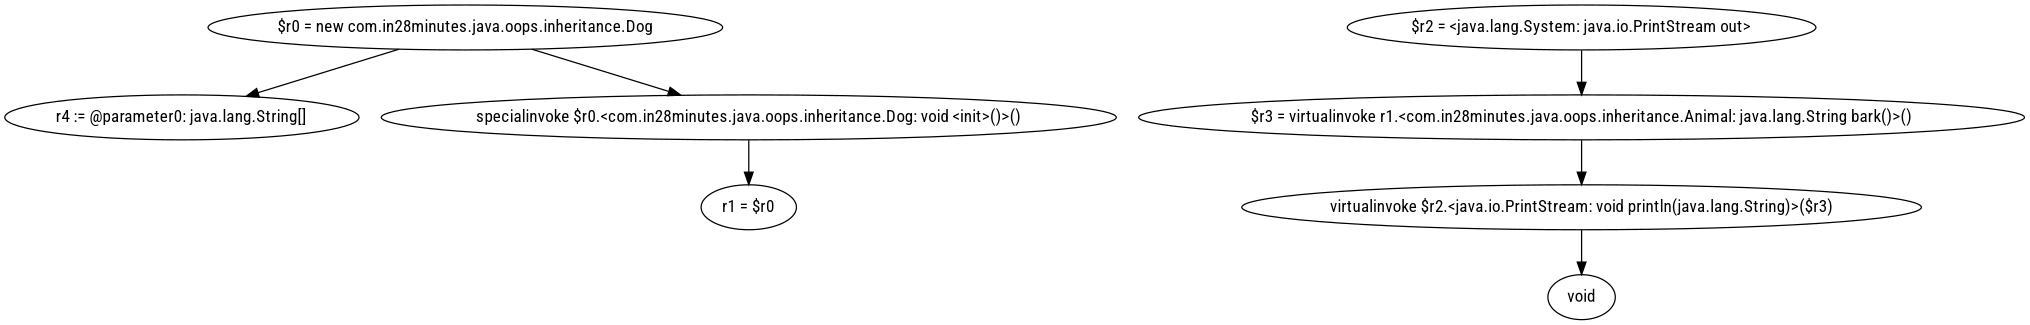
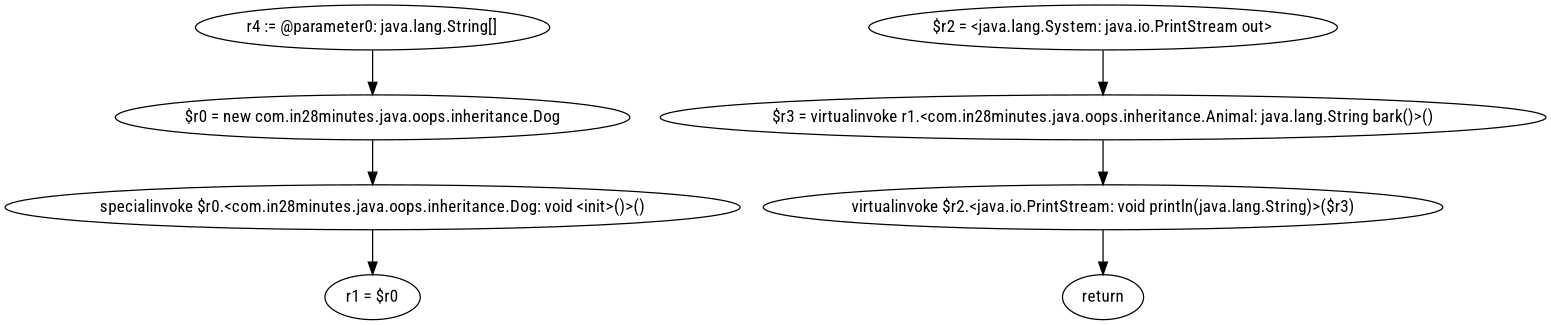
(328, 71) -> (373, 66)
(1582, 297) -> (1103, 297)
